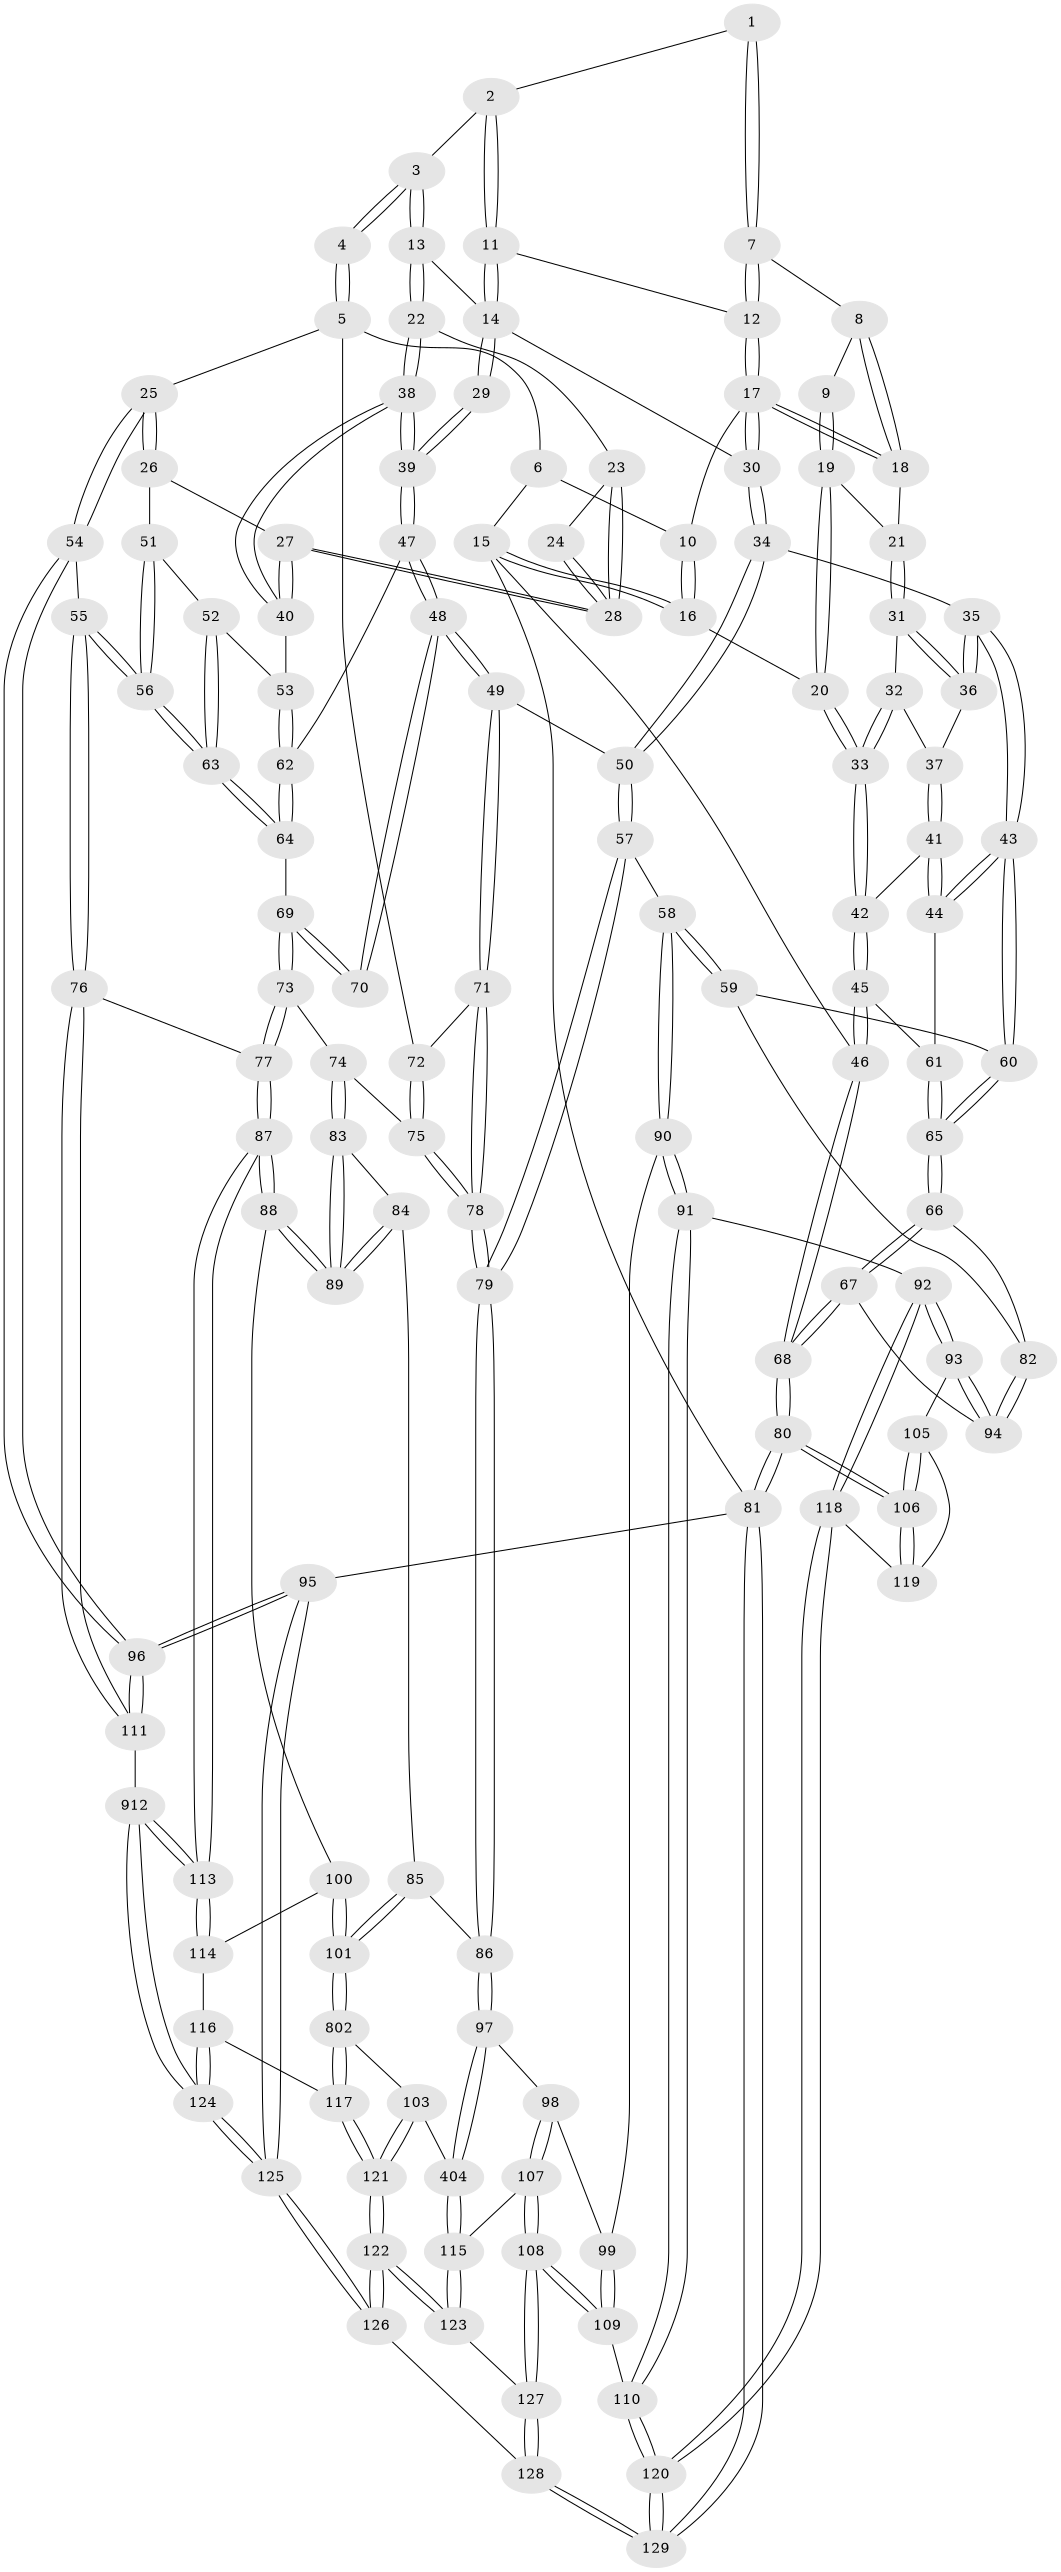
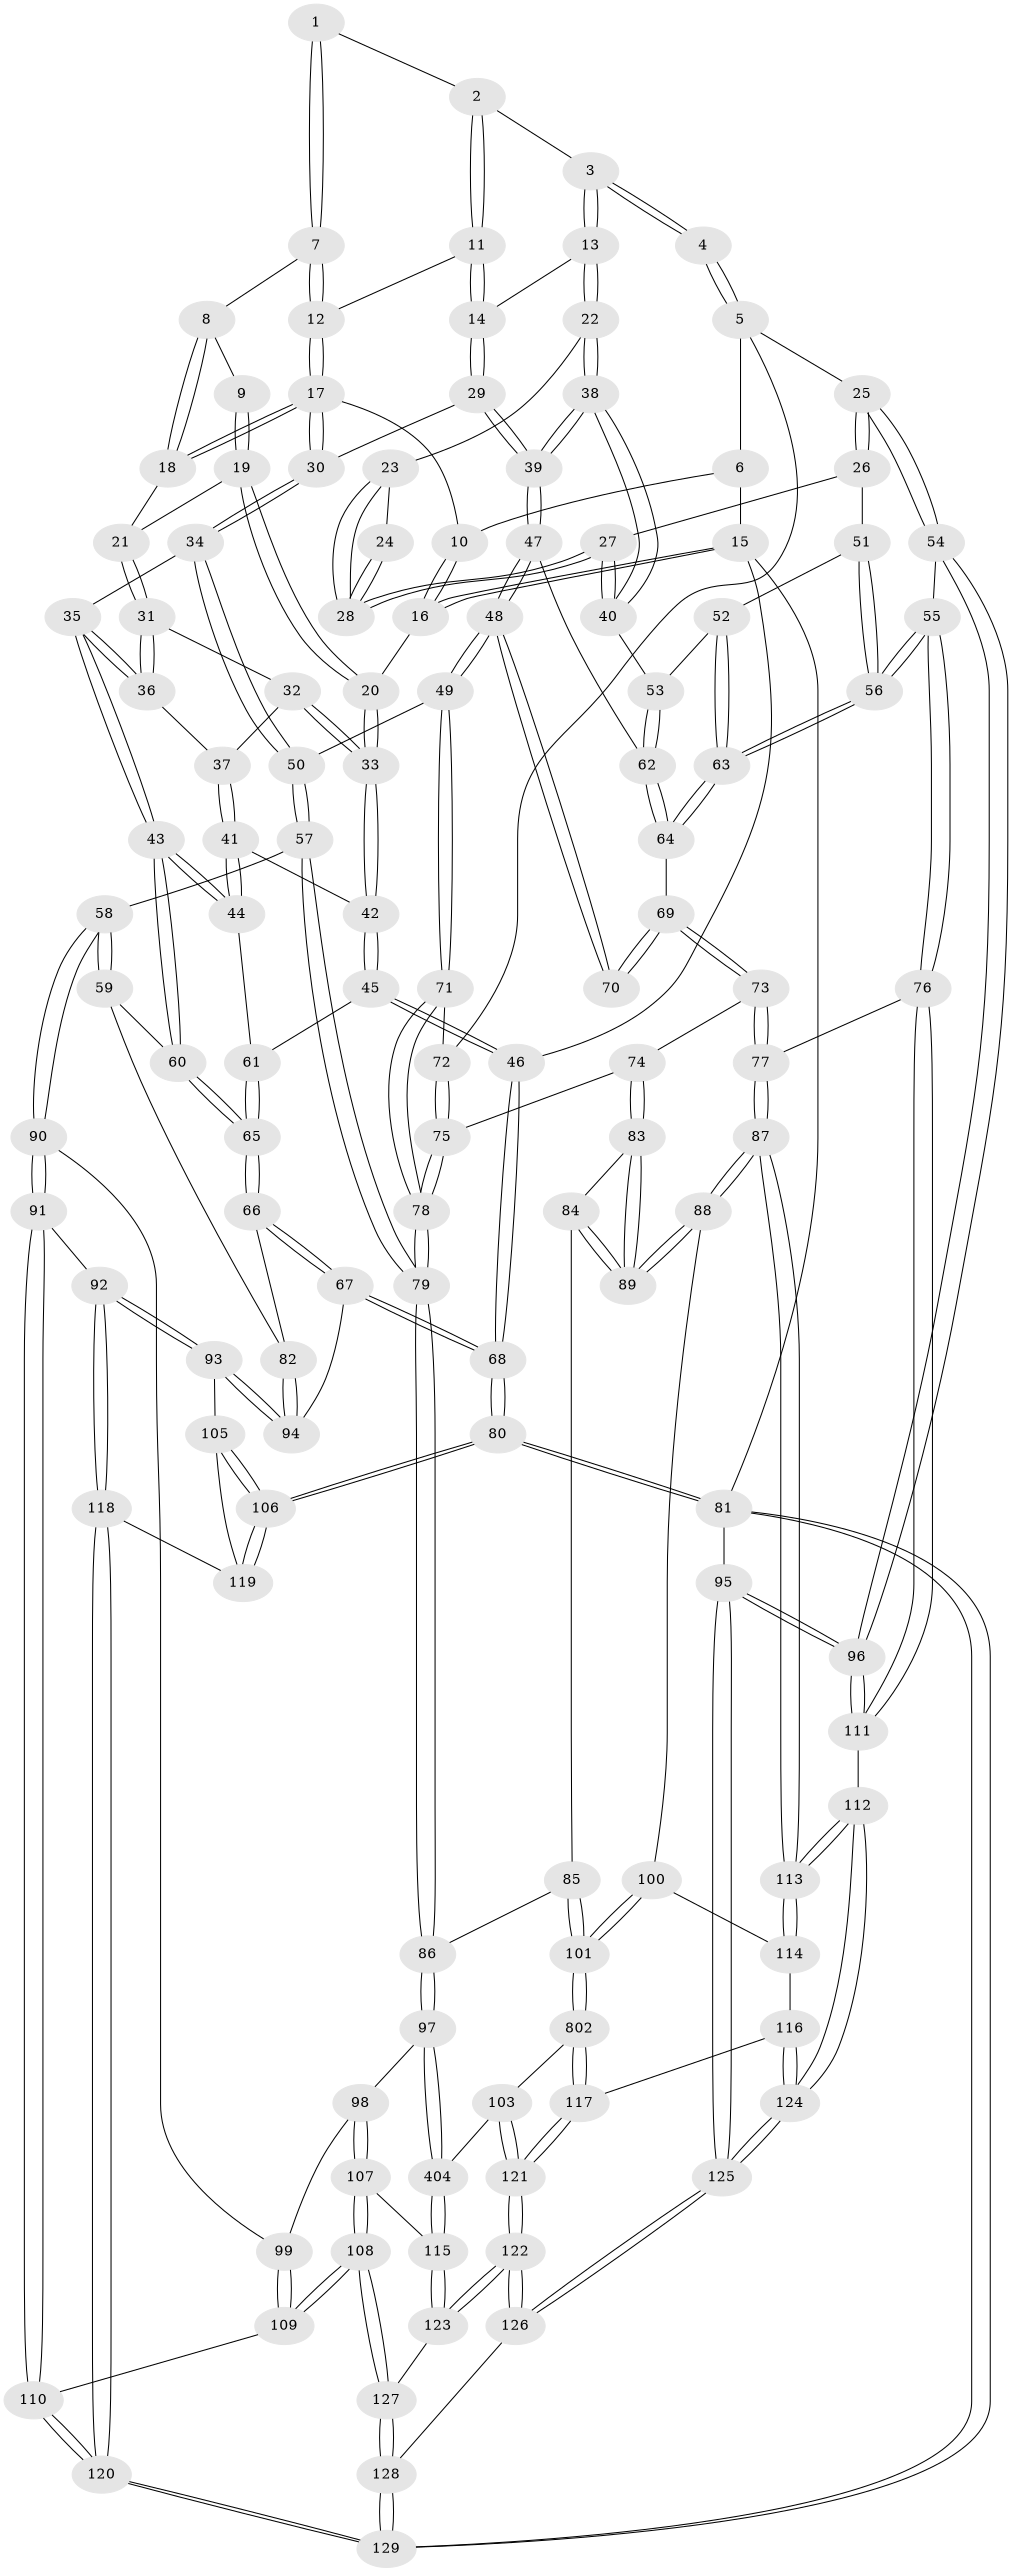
(622, 394) -> (393, 432)
(135, 1806) -> (858, 1806)
